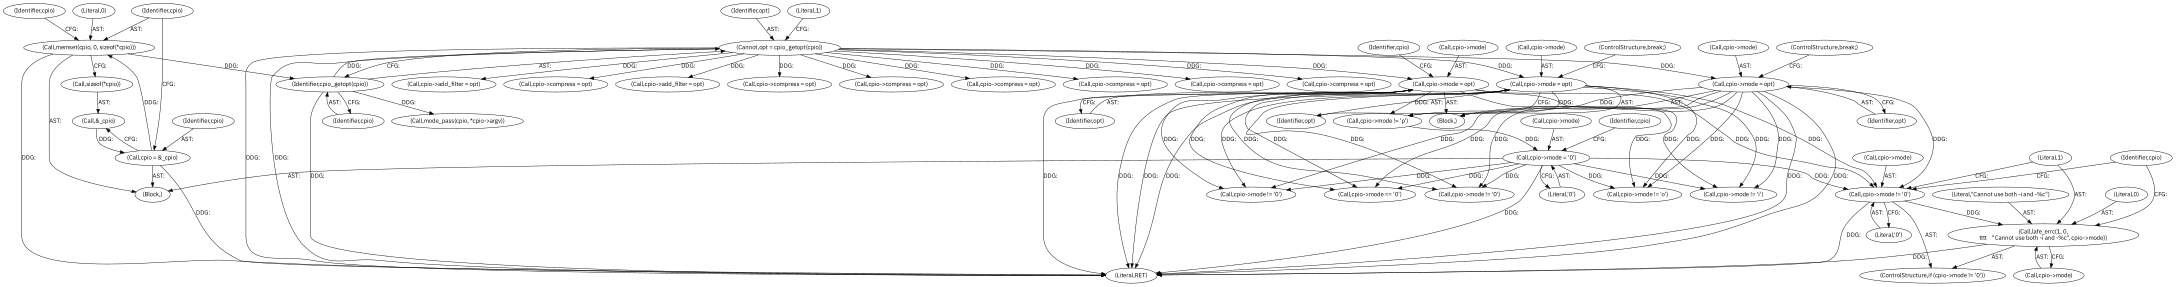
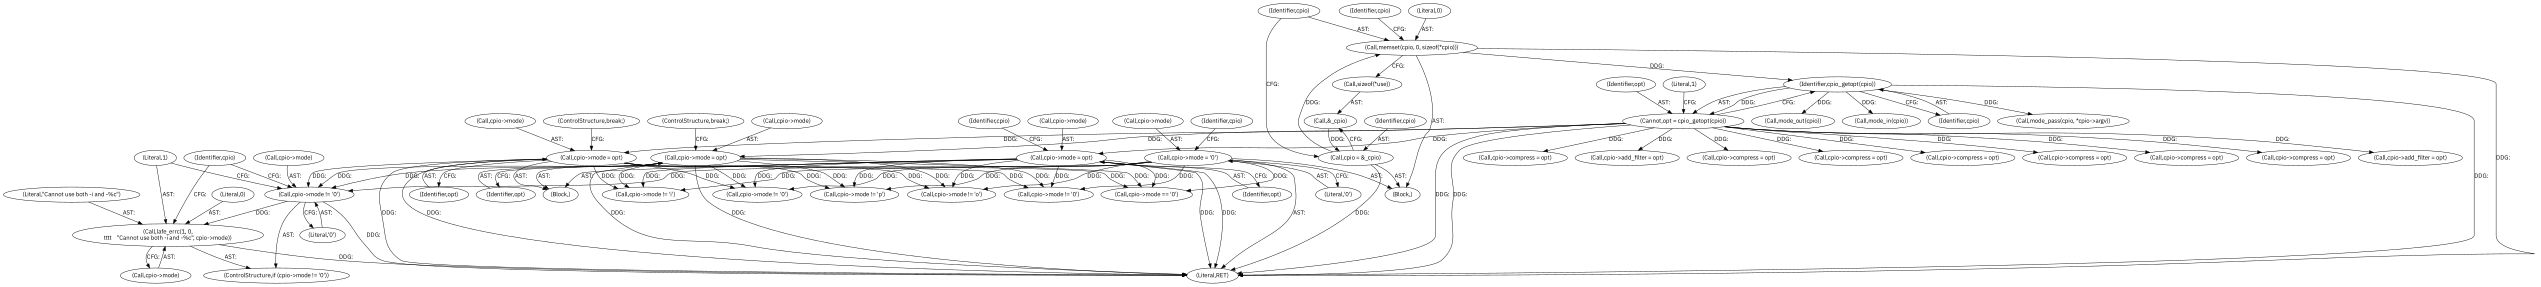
(97, 84) -> (1367, 84)
none -> (1793, 121)
none -> (1881, 121)
(1473, 130) -> (981, 176)
(1512, 213) -> (1300, 213)
